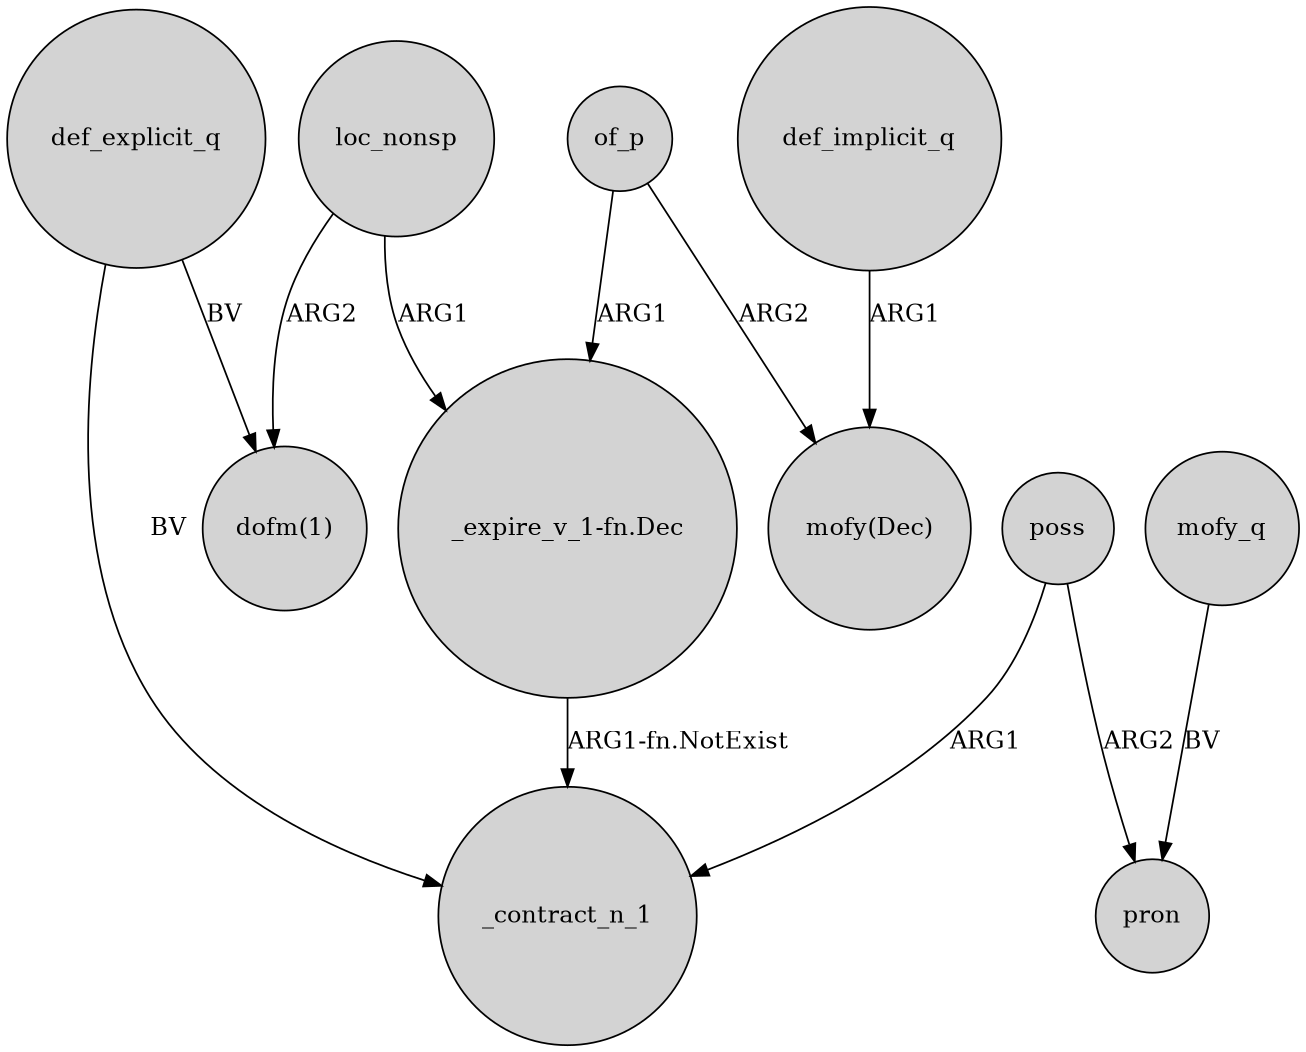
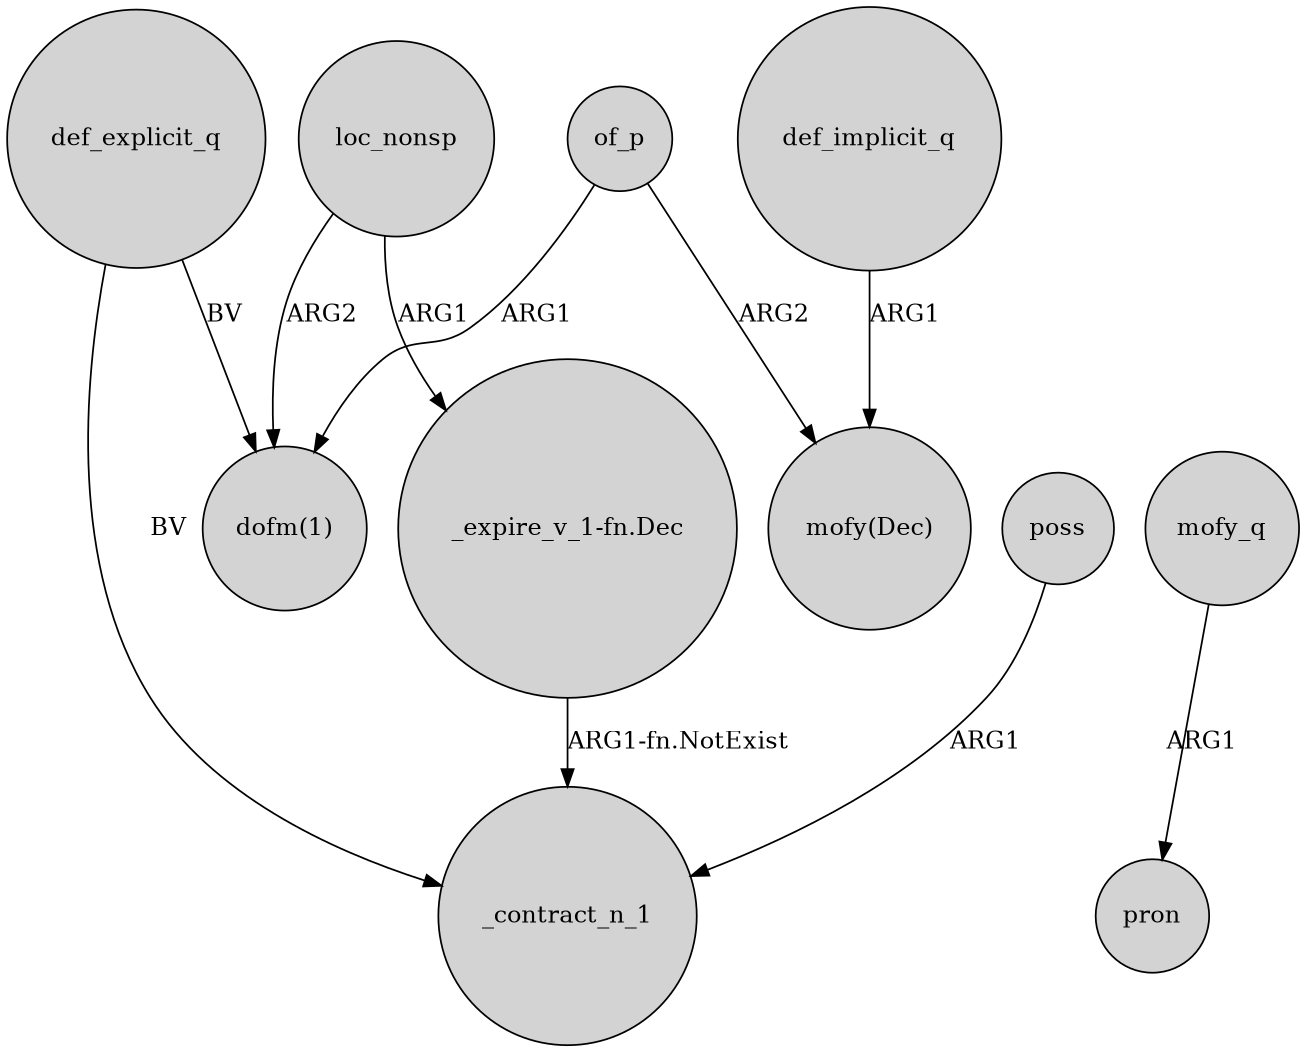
(603, 267) -> (469, 328)
(1094, 715) -> none
(1202, 742) -> (1202, 742)
